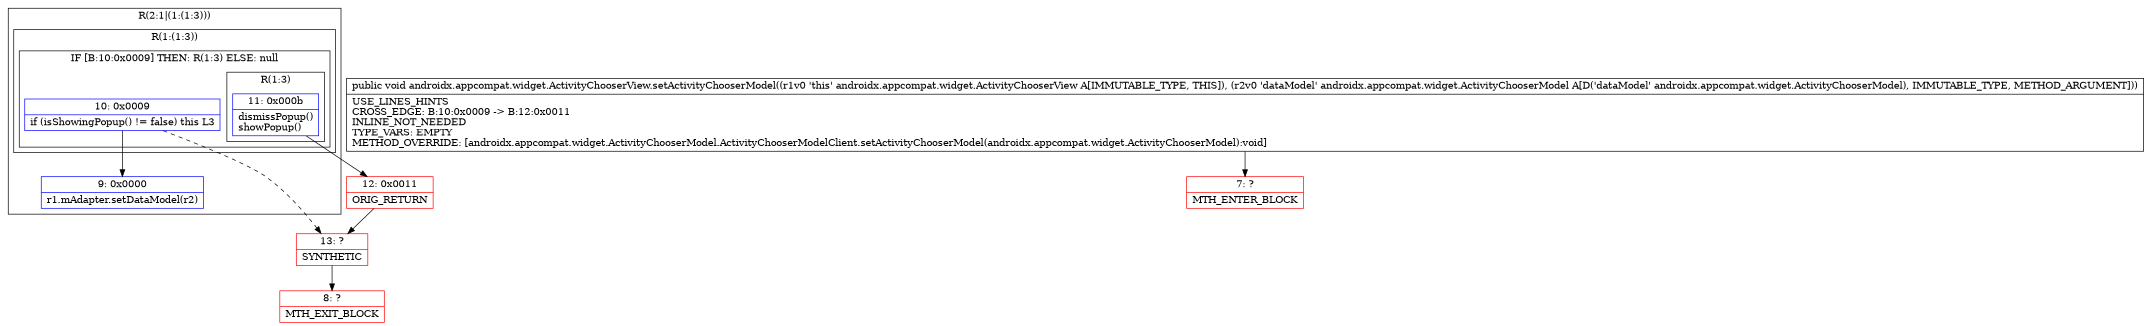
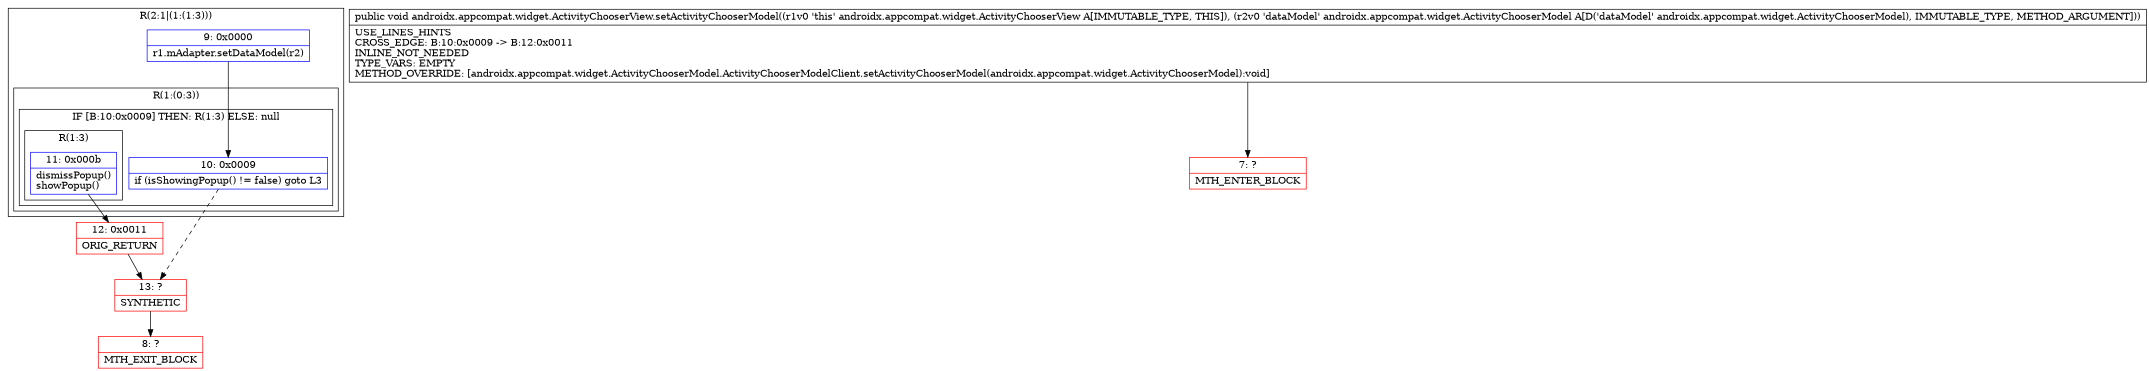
(175, 37) -> (176, 96)
(122, 122) -> (228, 181)
(122, 157) -> (228, 104)
